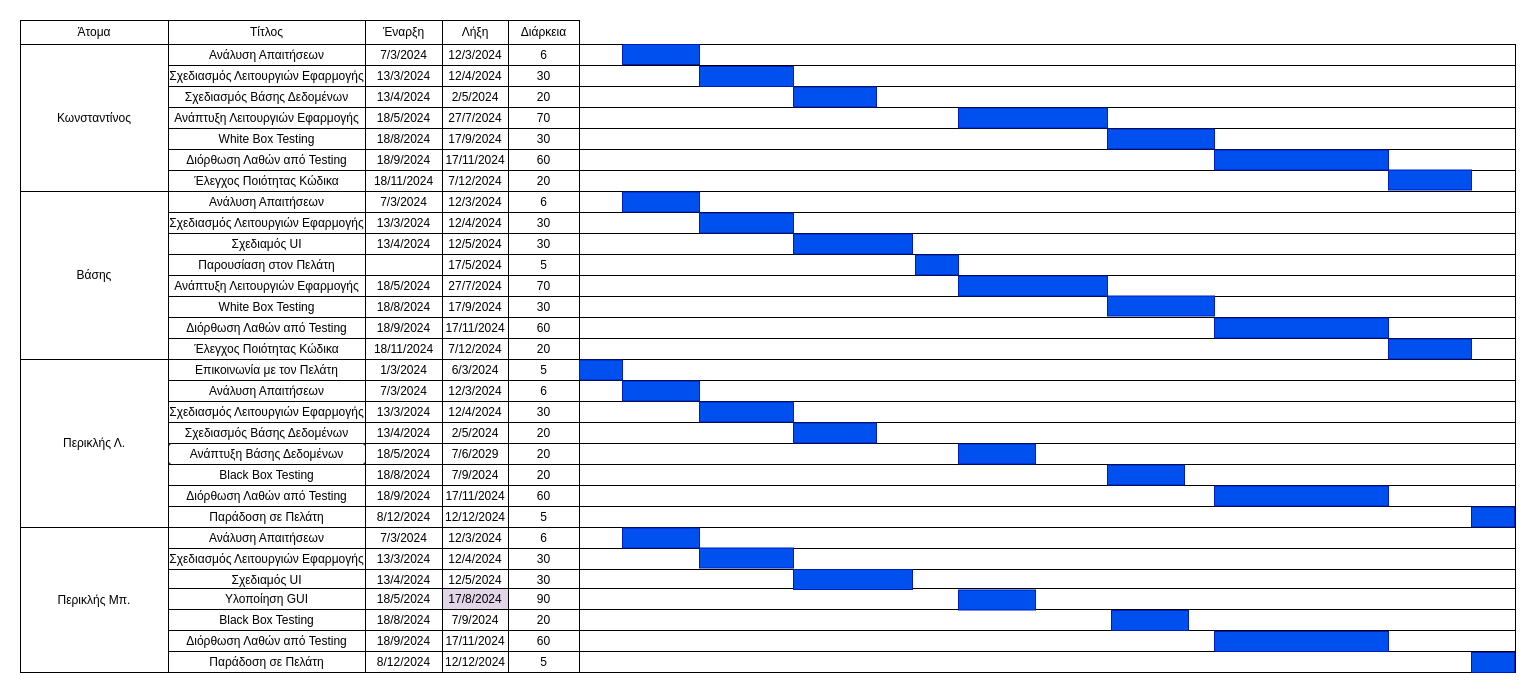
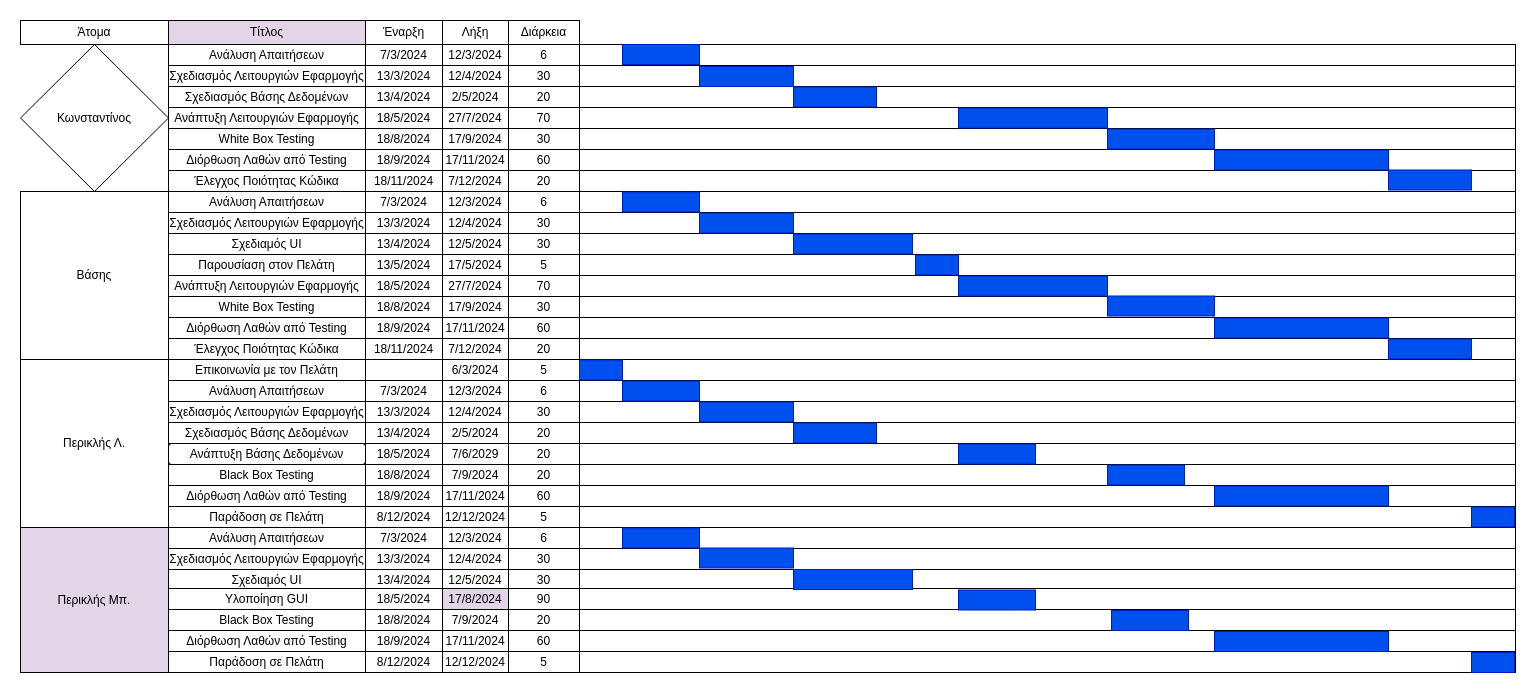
(267, 33) -> (267, 33)
(95, 118) -> (95, 118)
none -> (404, 265)
(404, 370) -> none
(95, 600) -> (95, 600)
